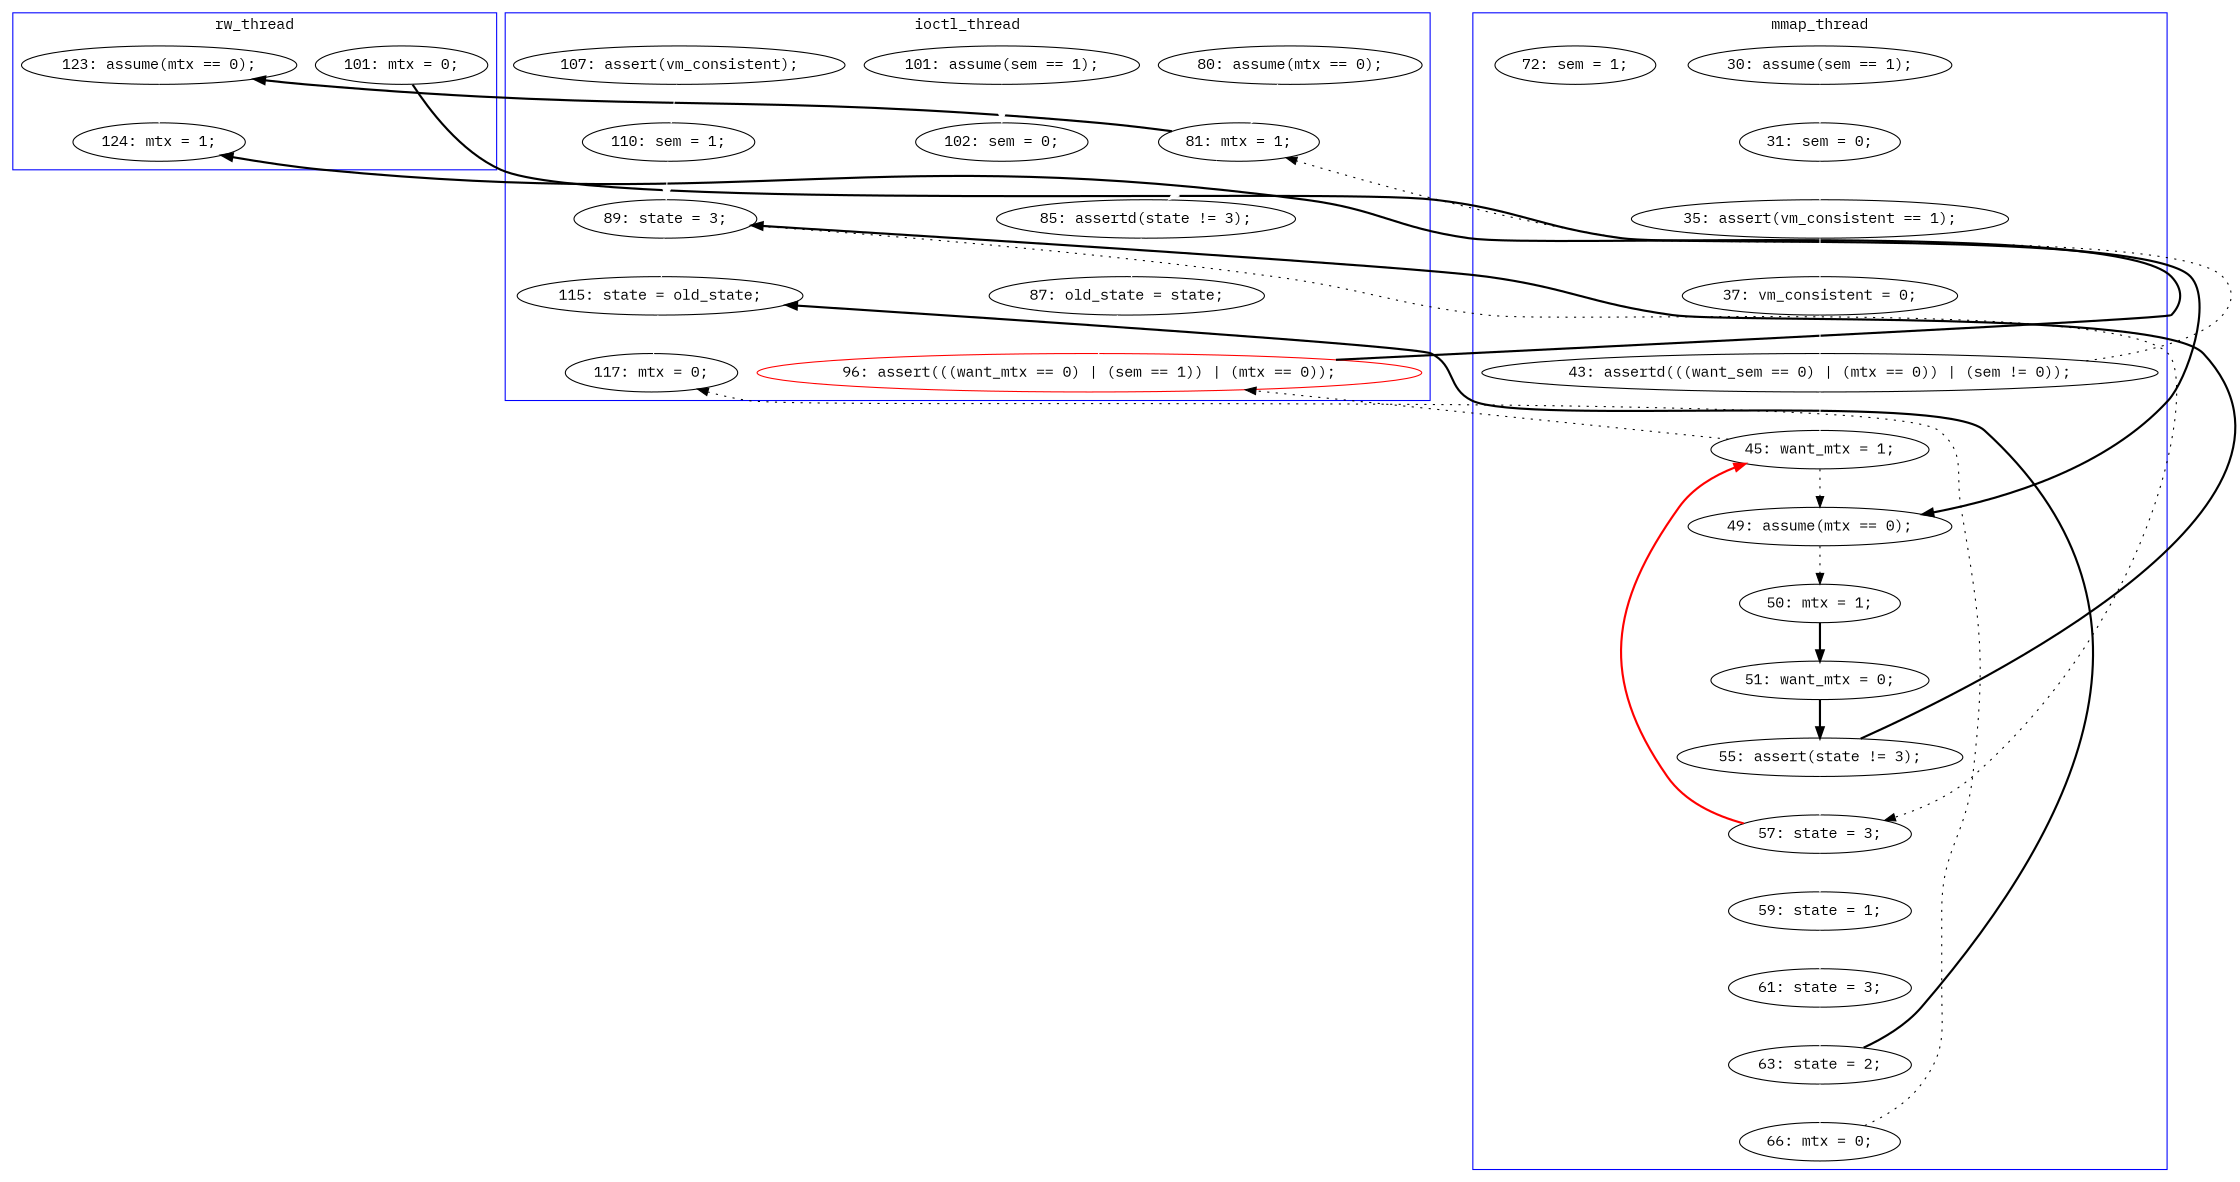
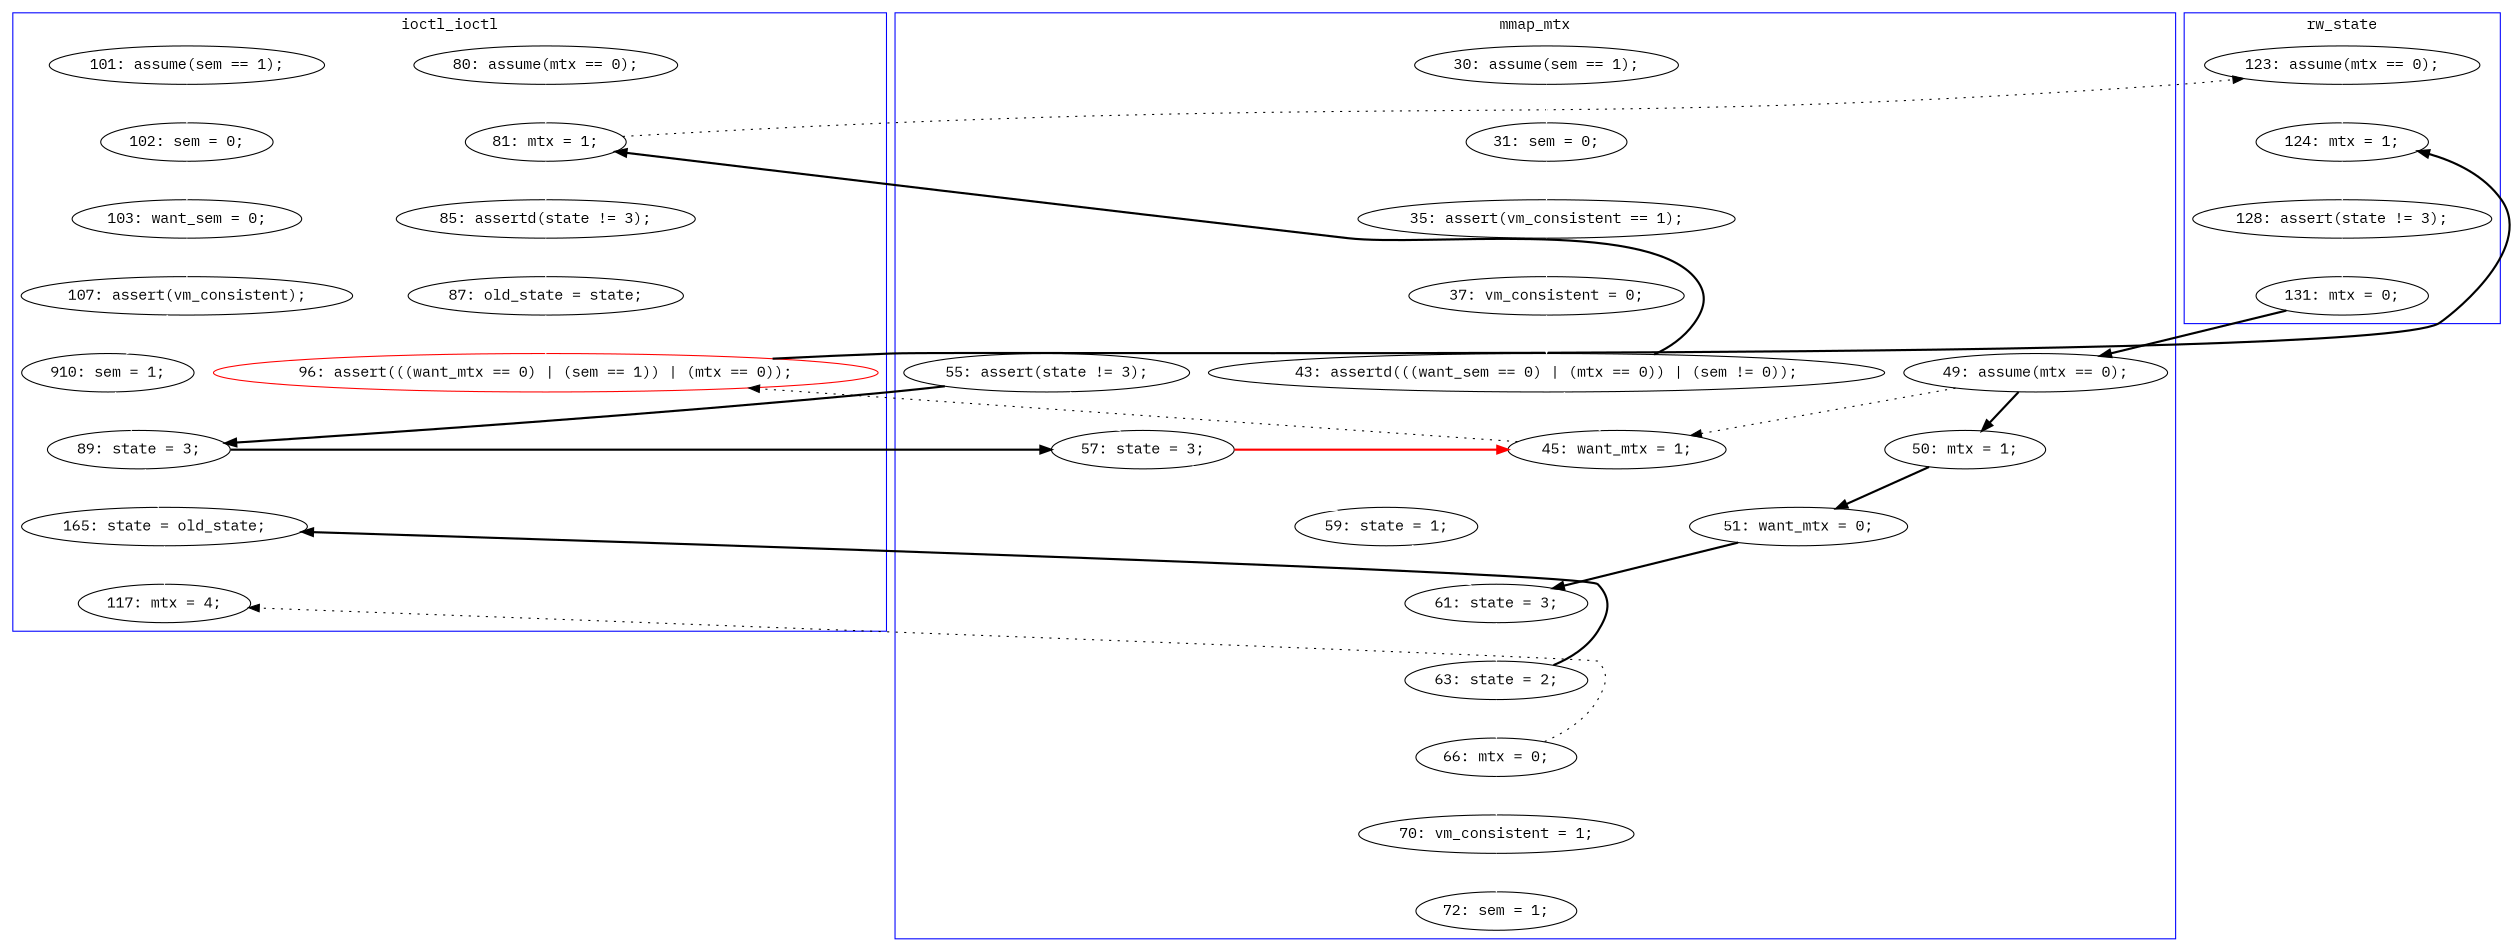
(255, 25) -> (2342, 25)
(968, 25) -> (450, 25)
(1820, 25) -> (1535, 25)
(402, 65) -> (2342, 296)
(719, 104) -> (1428, 111)
(669, 142) -> (108, 373)
none -> (187, 219)
none -> (2342, 219)
(1852, 242) -> (1214, 223)
(660, 296) -> (164, 527)
(1596, 317) -> (635, 450)
(652, 373) -> (164, 603)
(1820, 483) -> (1828, 411)
(1820, 560) -> (2004, 407)
(1820, 714) -> (1651, 564)
none -> (1496, 834)
